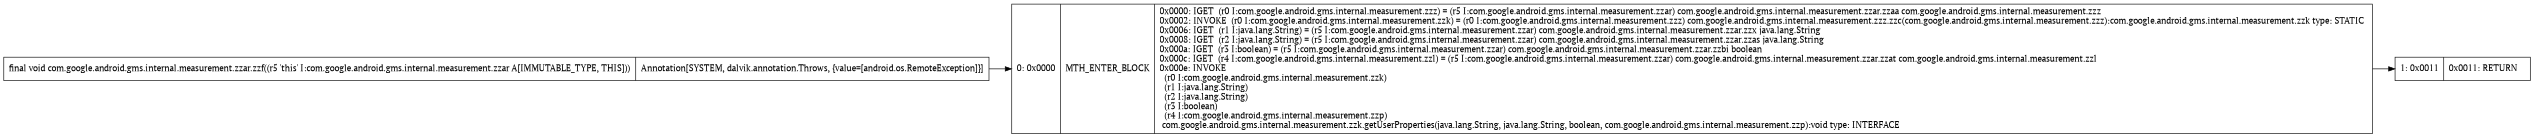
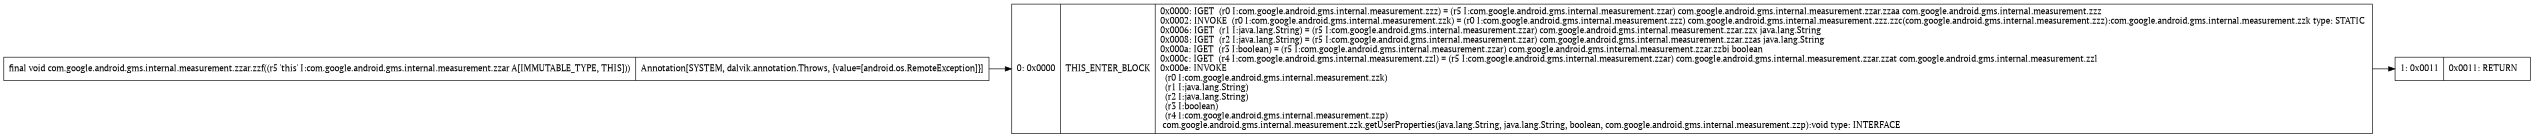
(1107, 69) -> (1108, 69)
